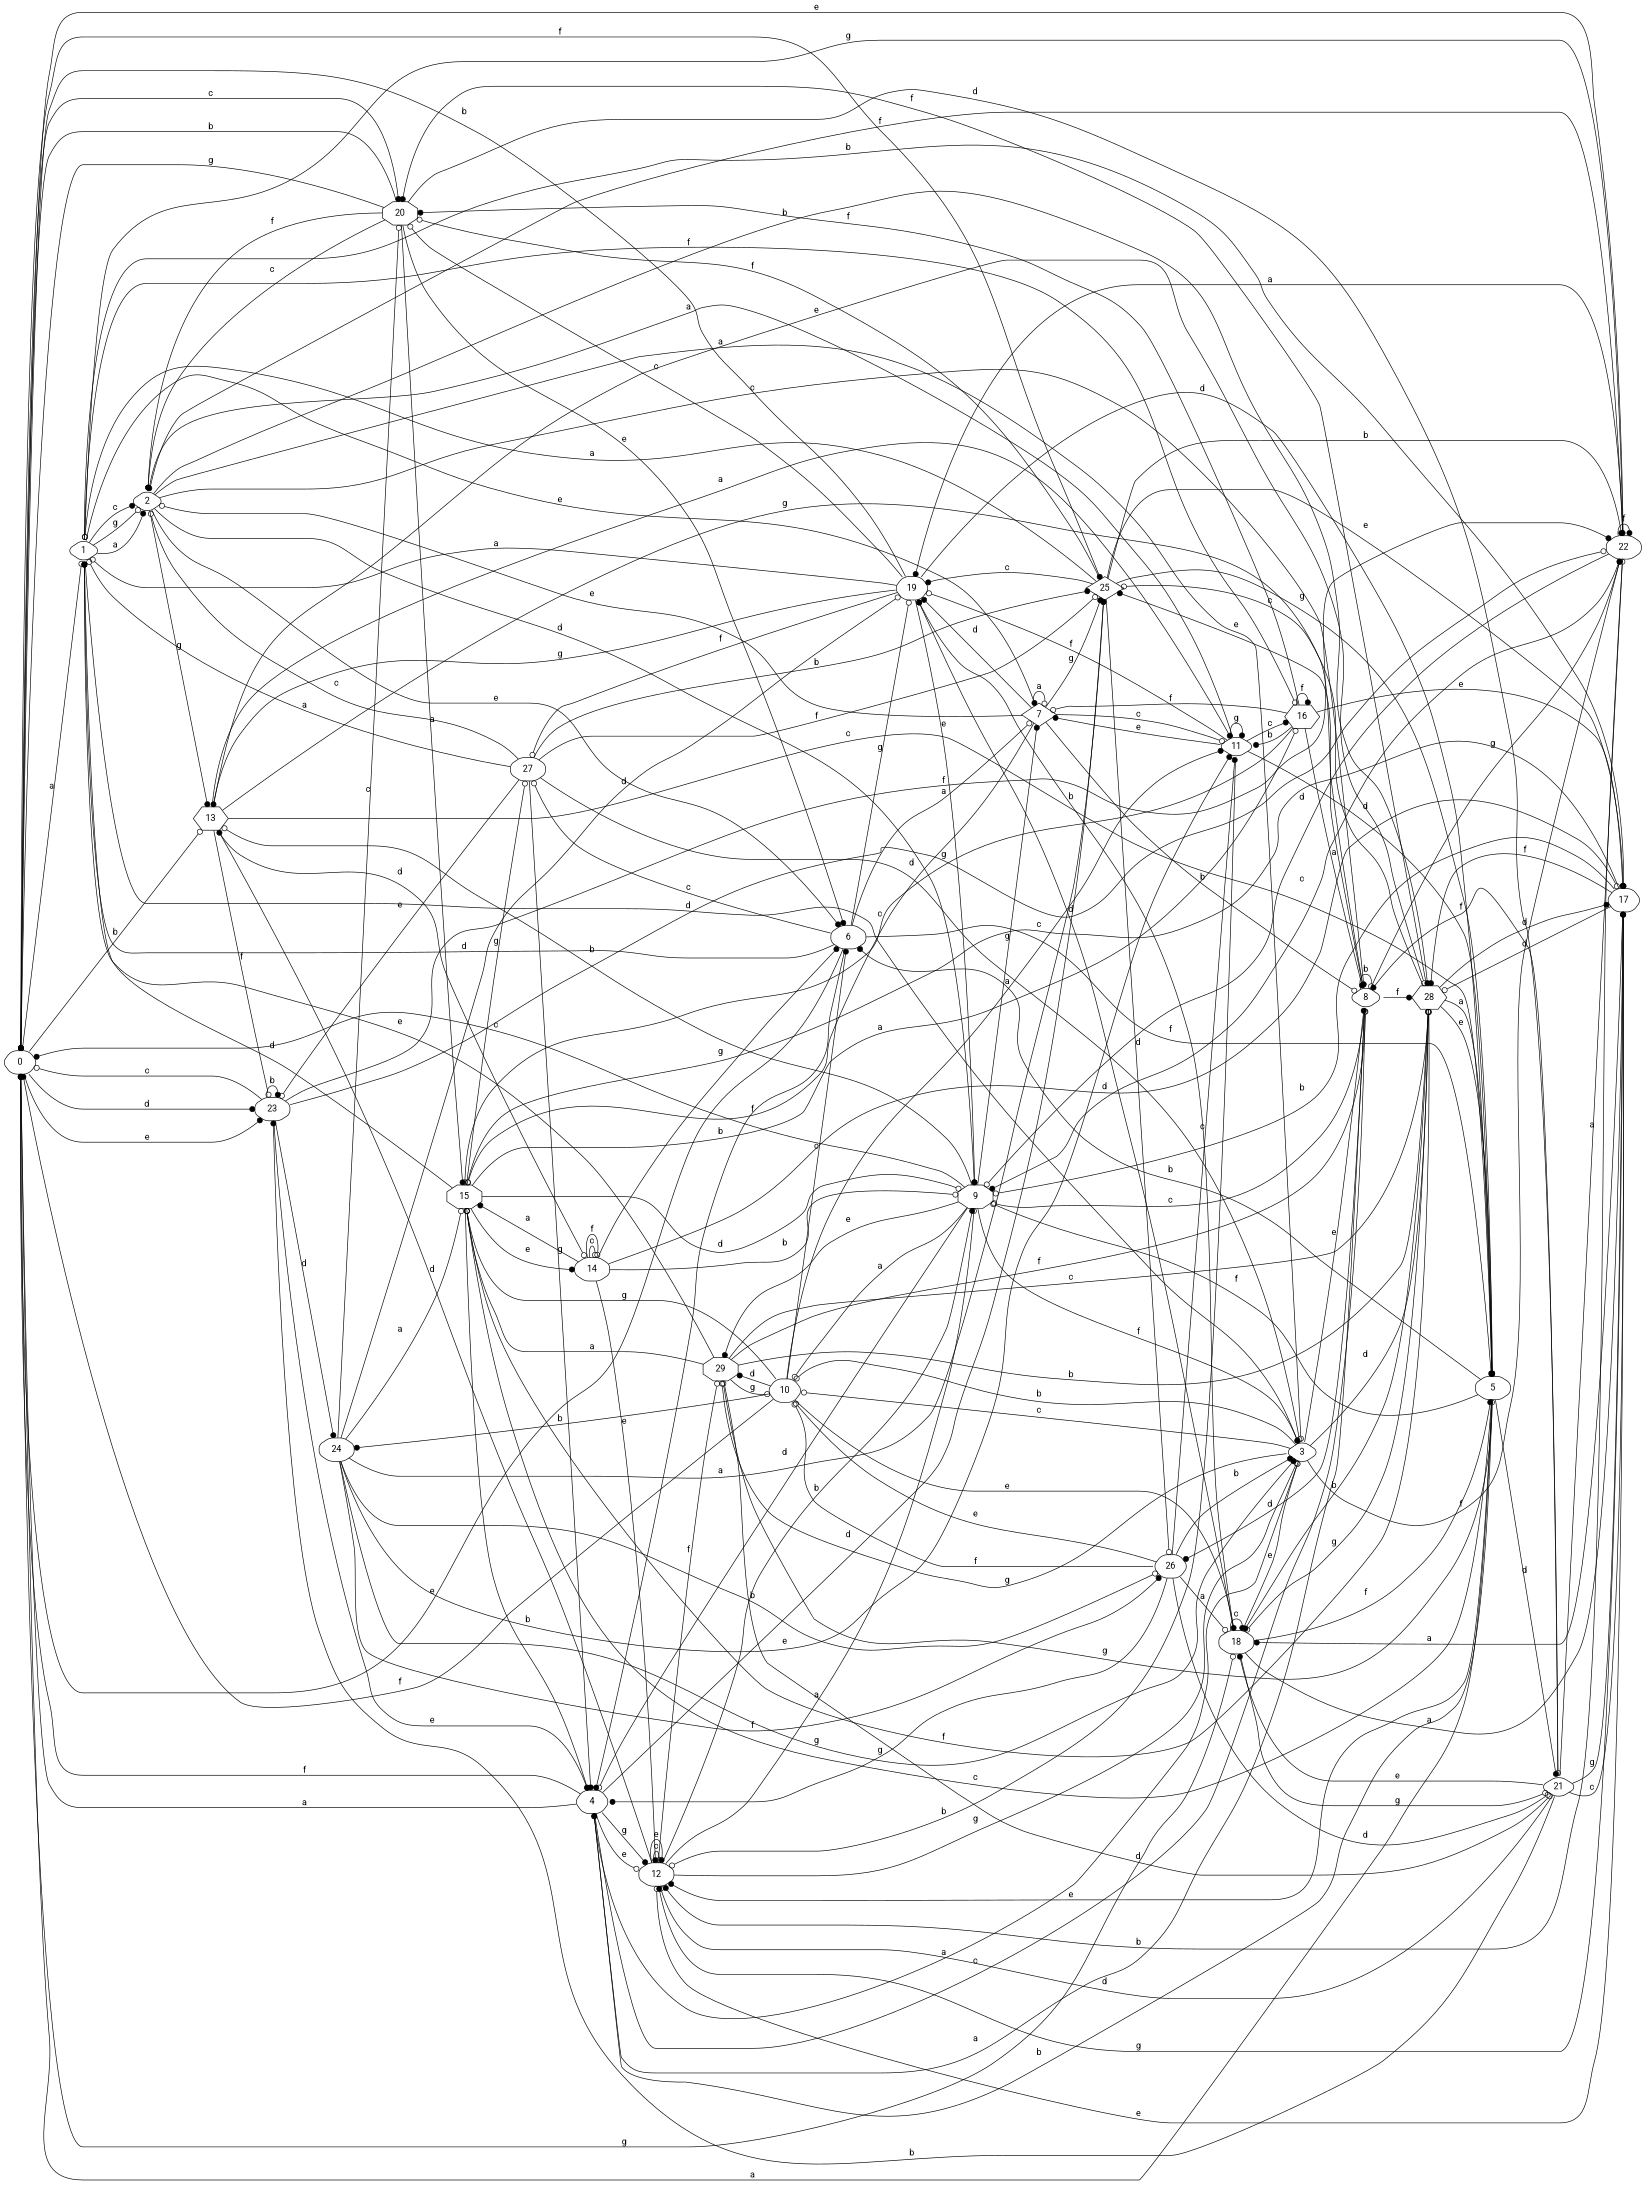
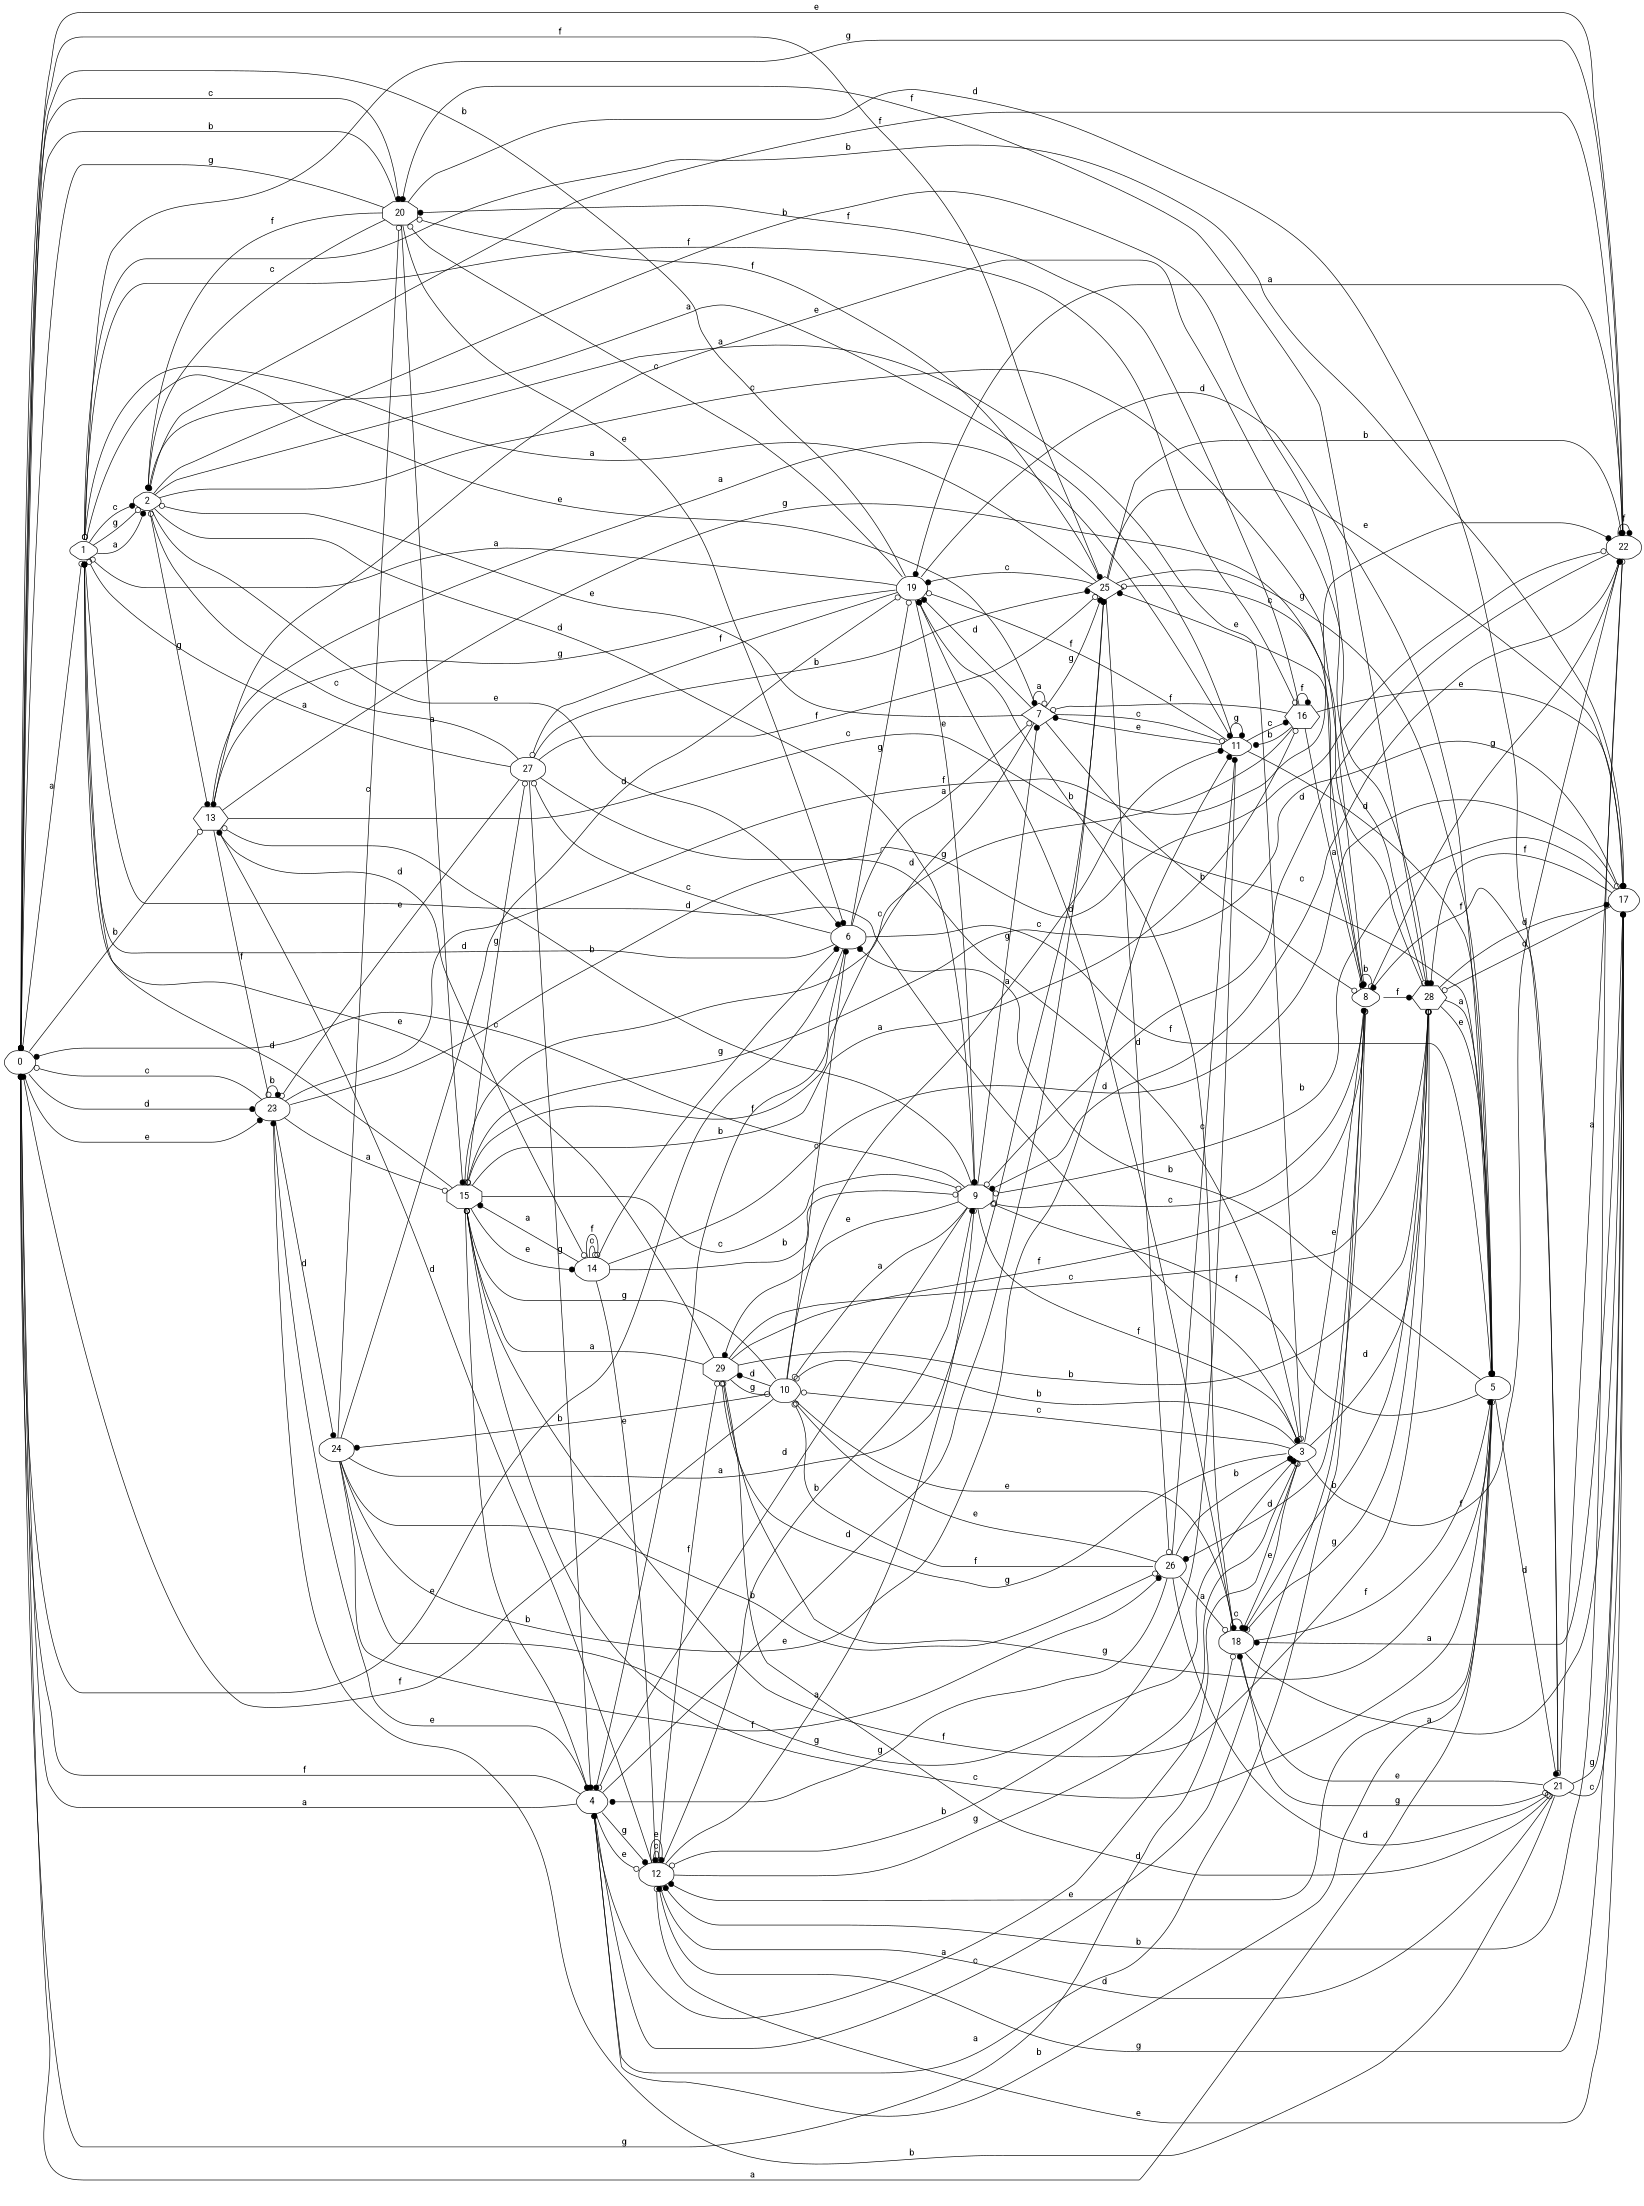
(721, 1244) -> (721, 1244)
(417, 1333) -> (360, 1160)
